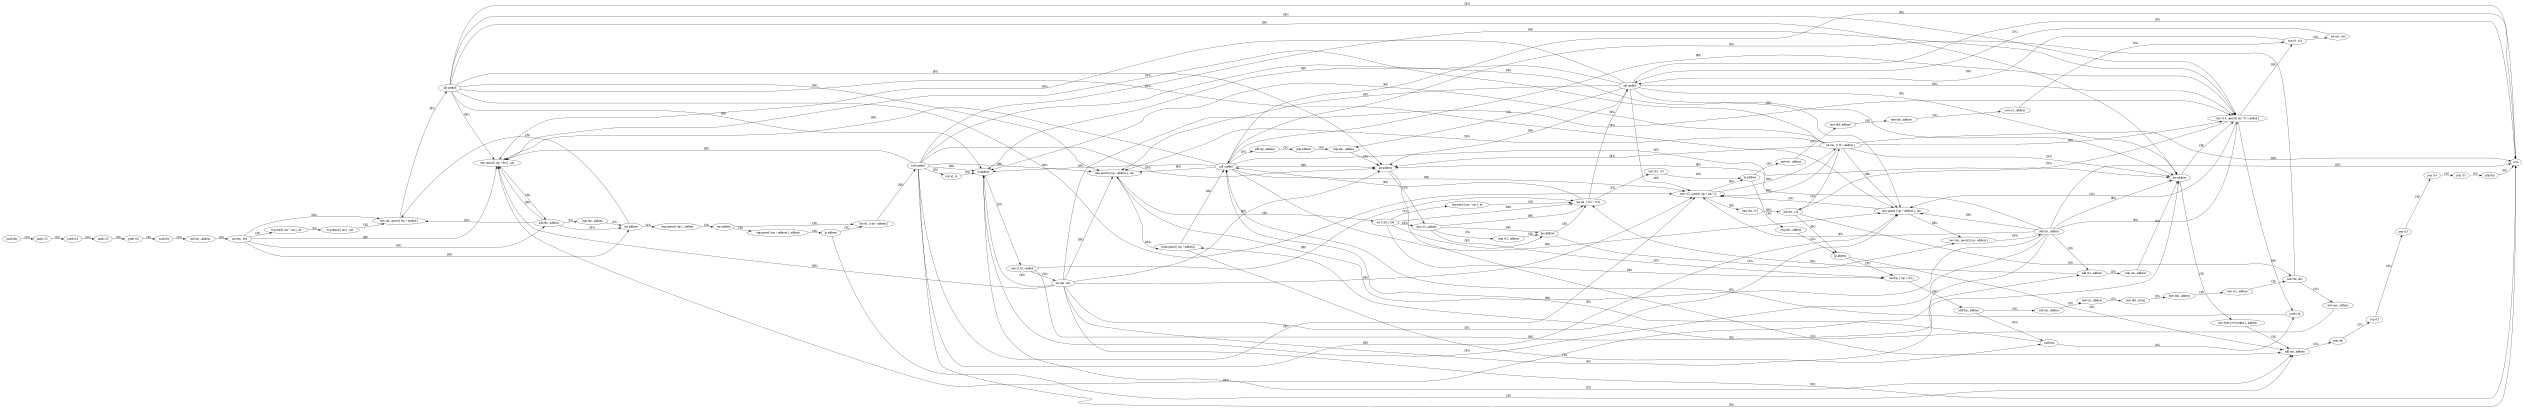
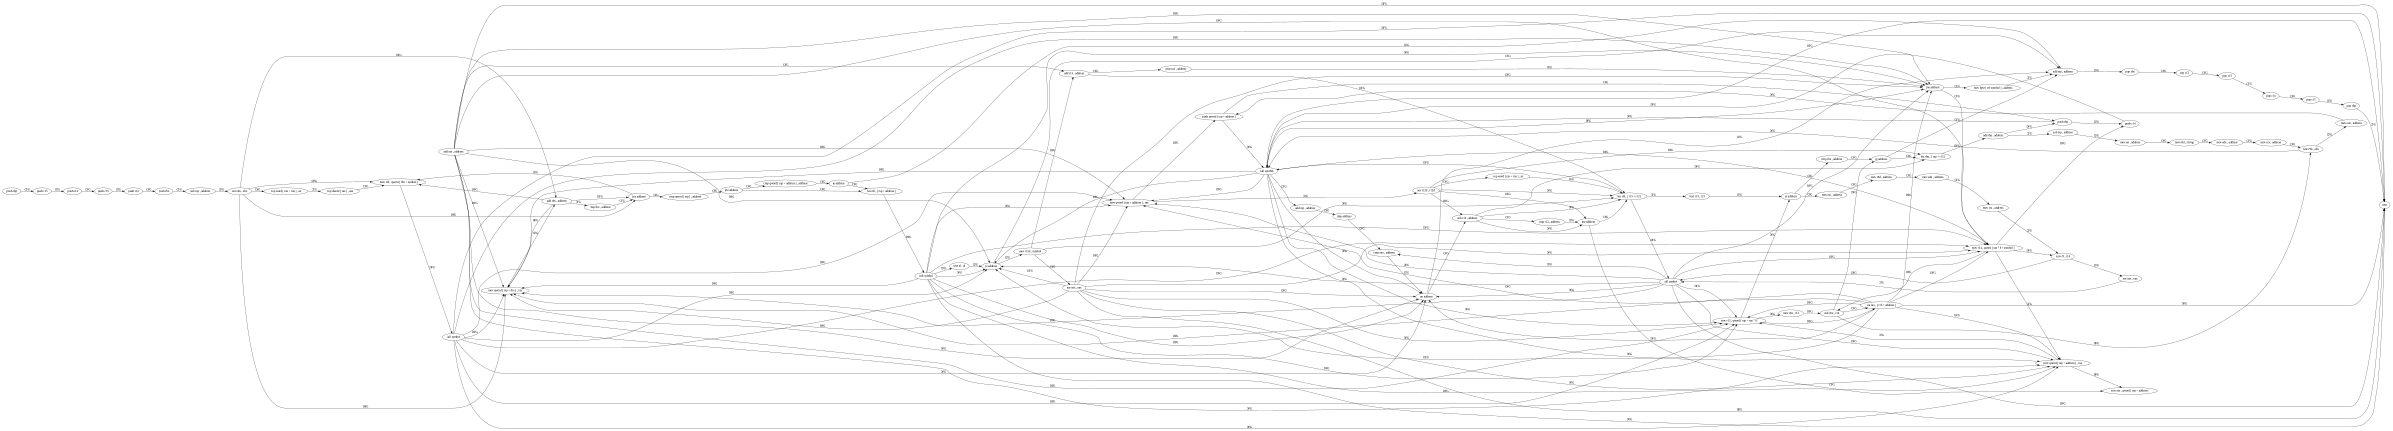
(2018, 239) -> none
